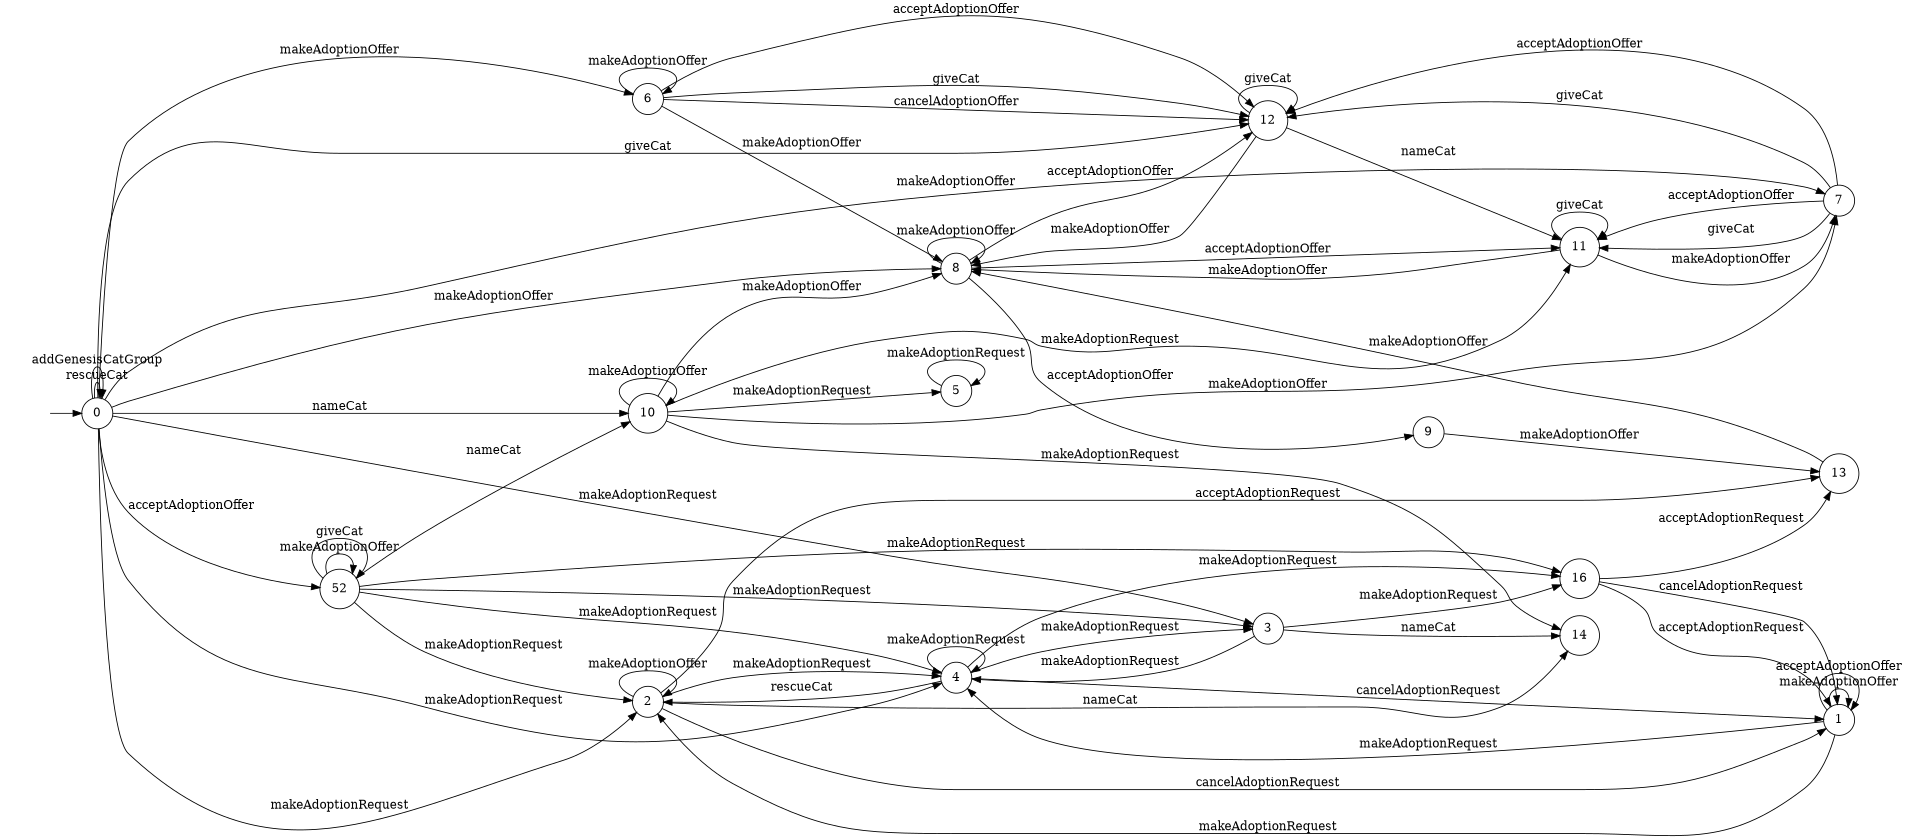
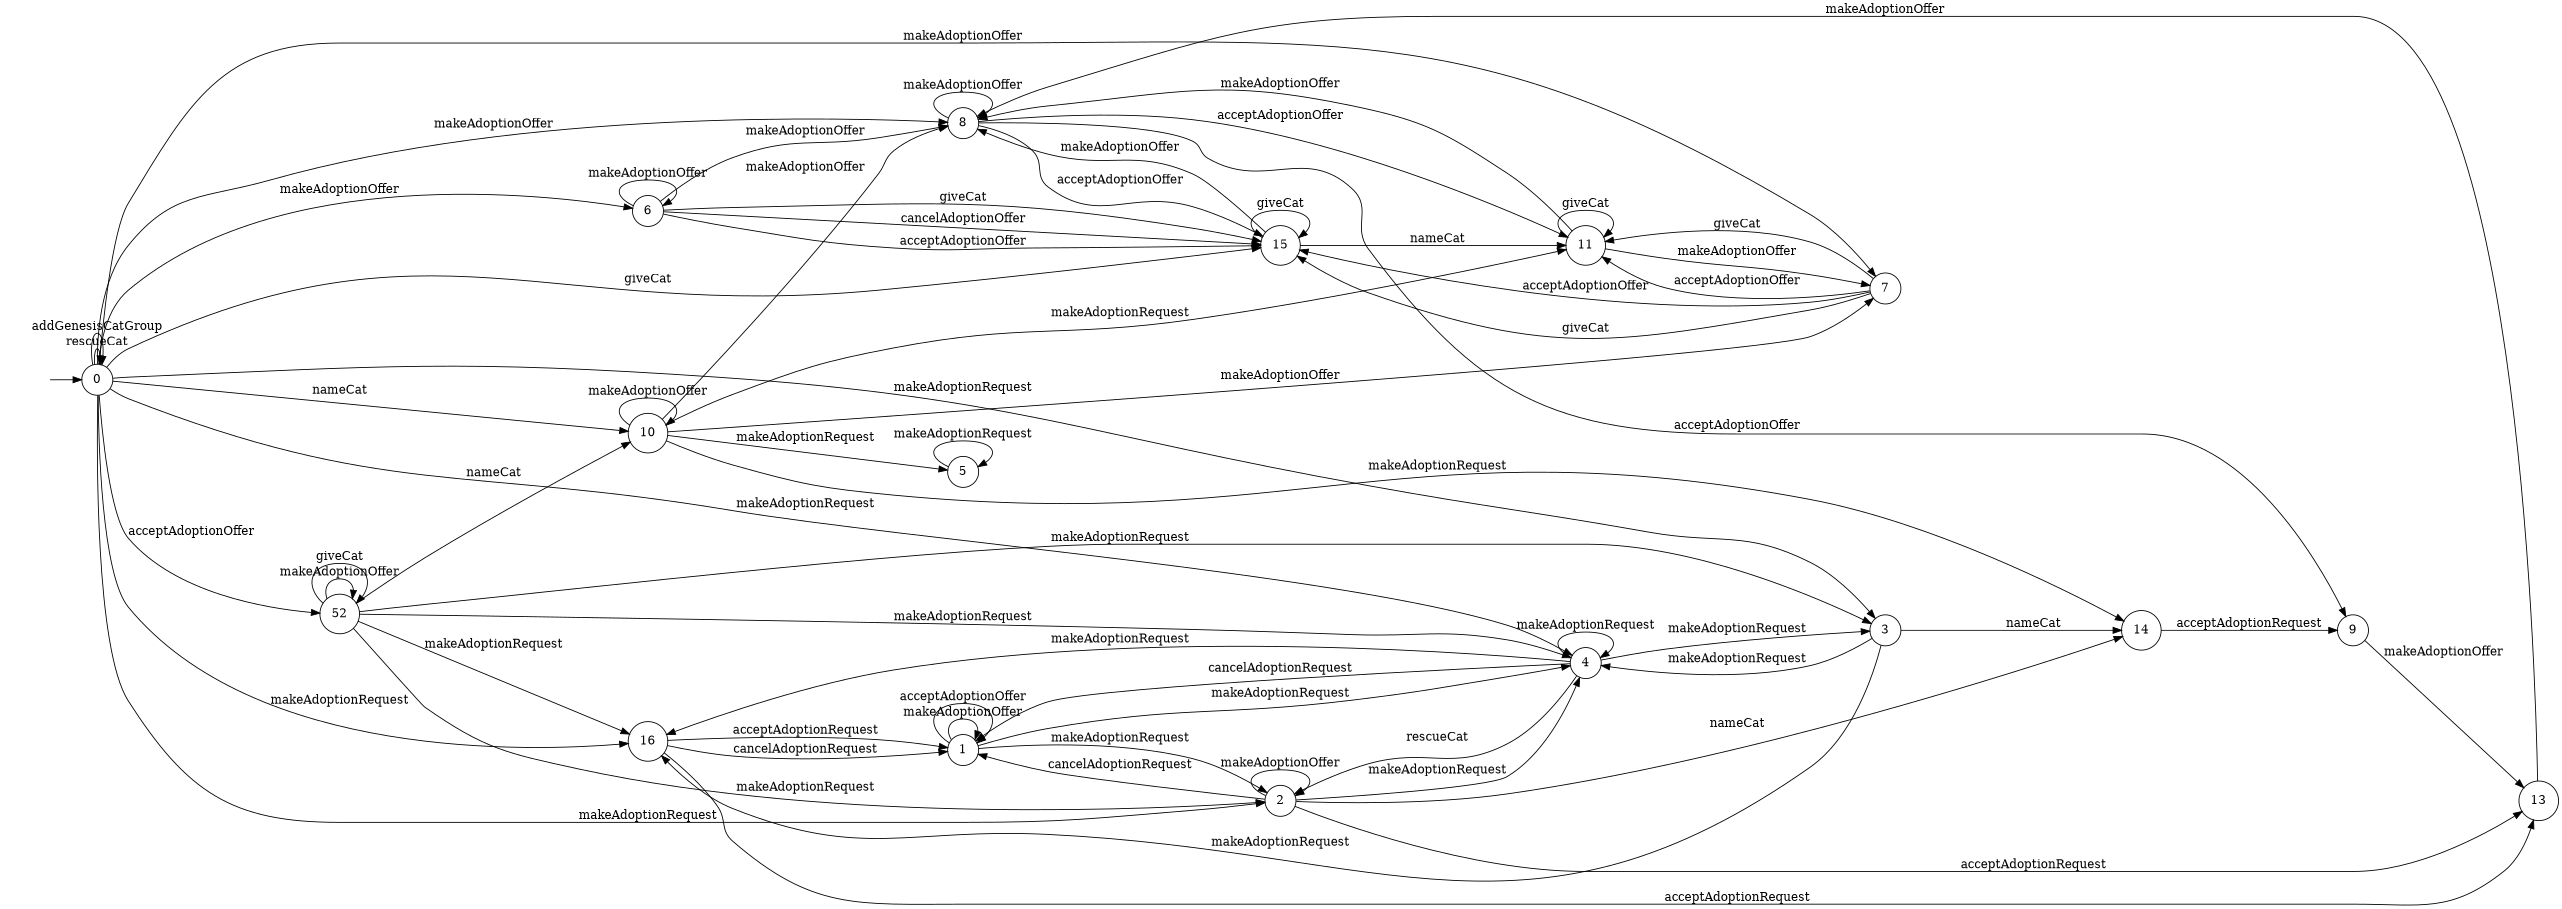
(1268, 121) -> (1280, 245)
none -> (2245, 630)
none -> (254, 697)
